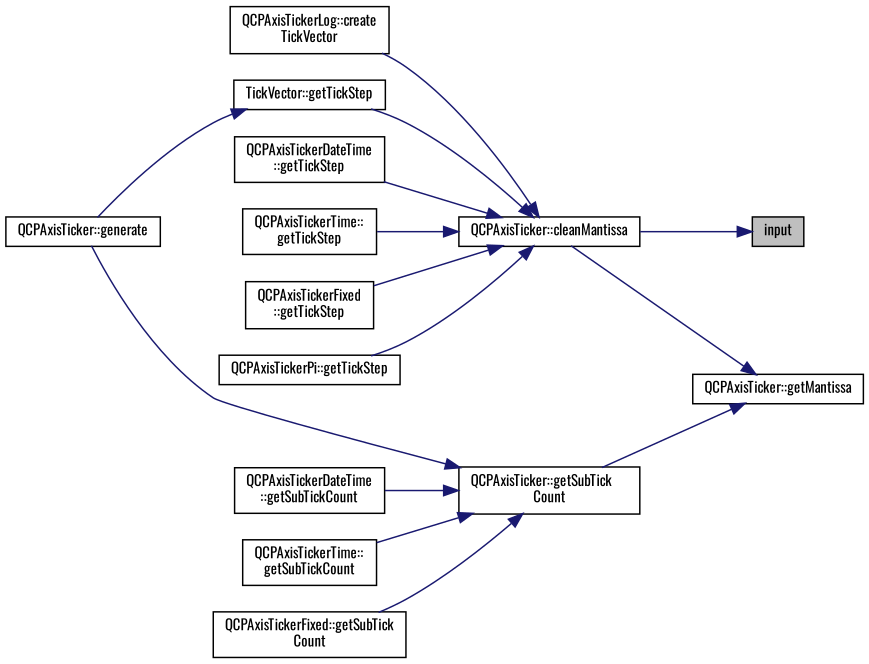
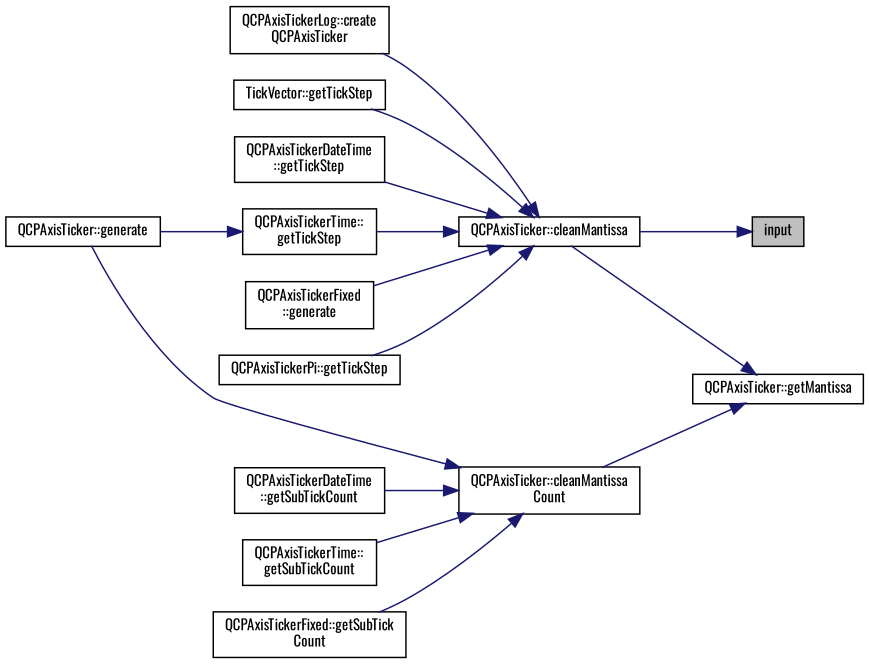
(310, 30) -> (310, 30)
(160, 159) -> (194, 232)
(310, 305) -> (310, 305)
(549, 491) -> (549, 491)
